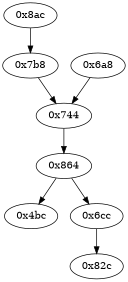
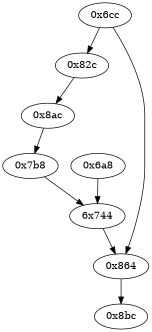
none -> (67, 88)
(64, 116) -> (97, 216)
(78, 188) -> (145, 135)
(31, 216) -> (121, 317)
